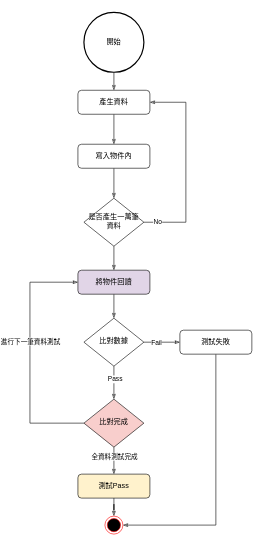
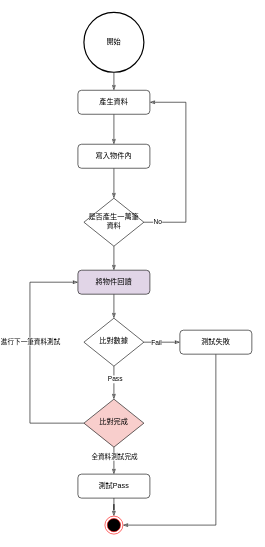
(114, 486) -> (114, 486)
